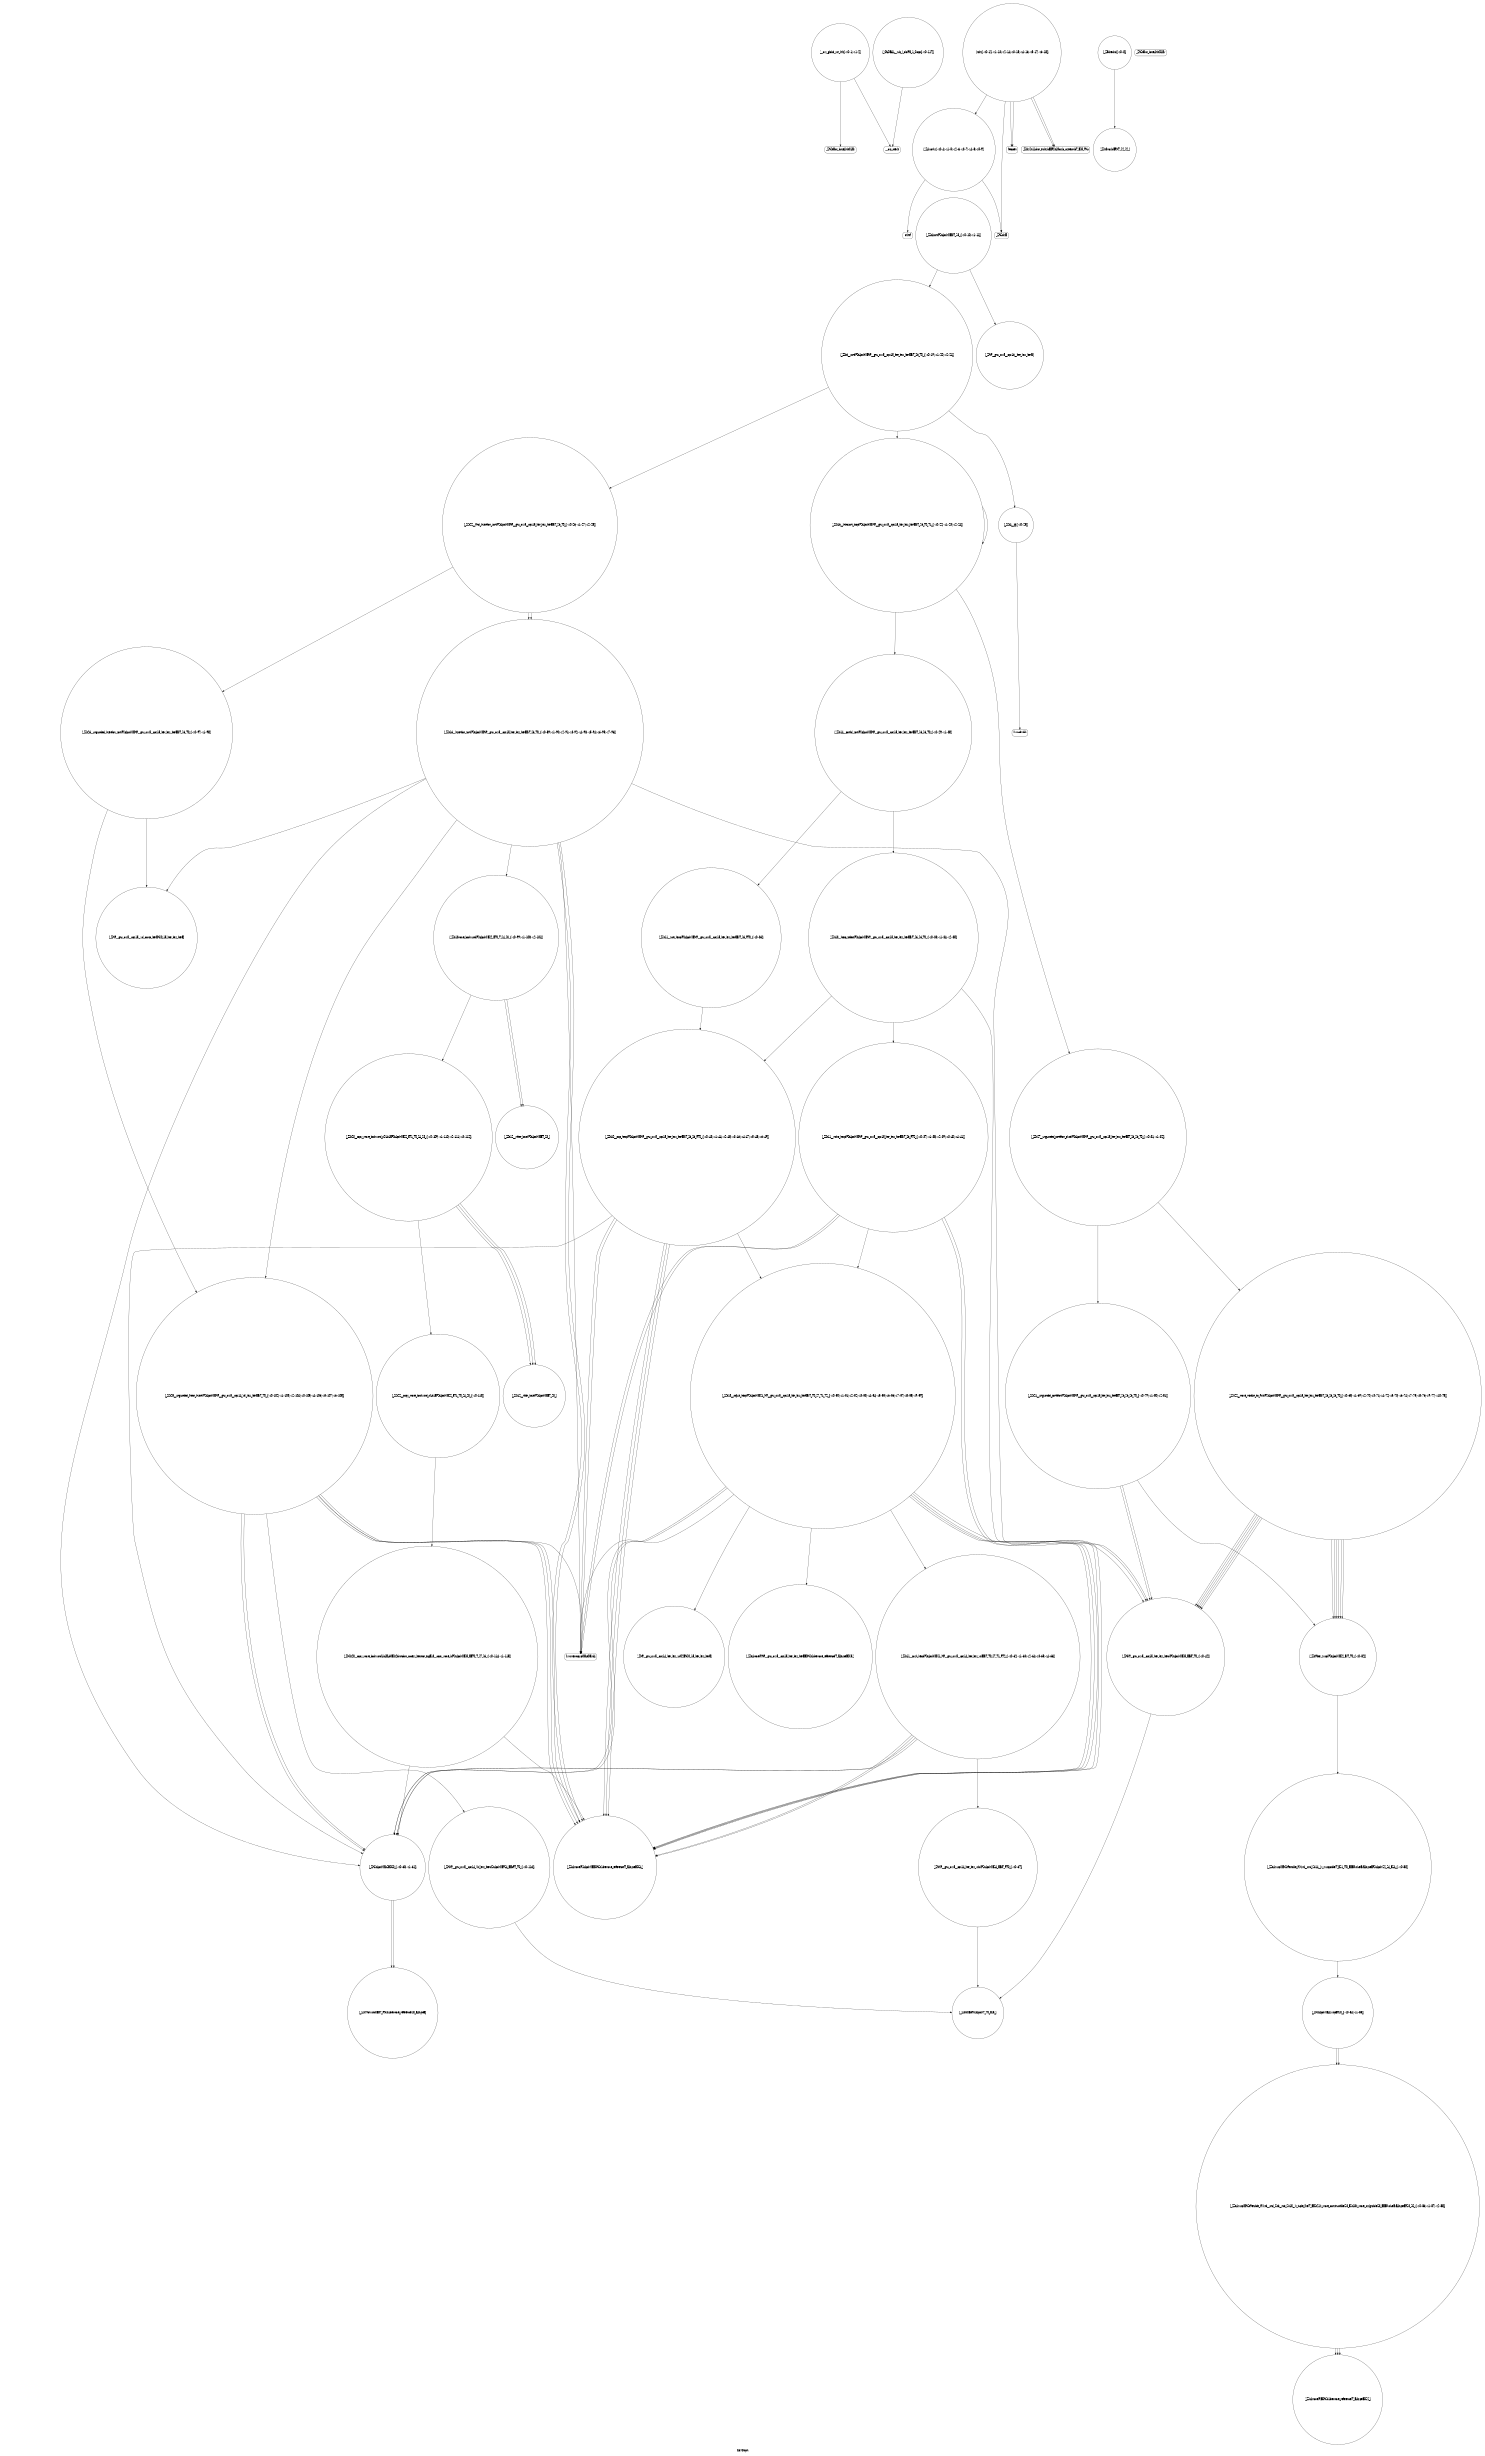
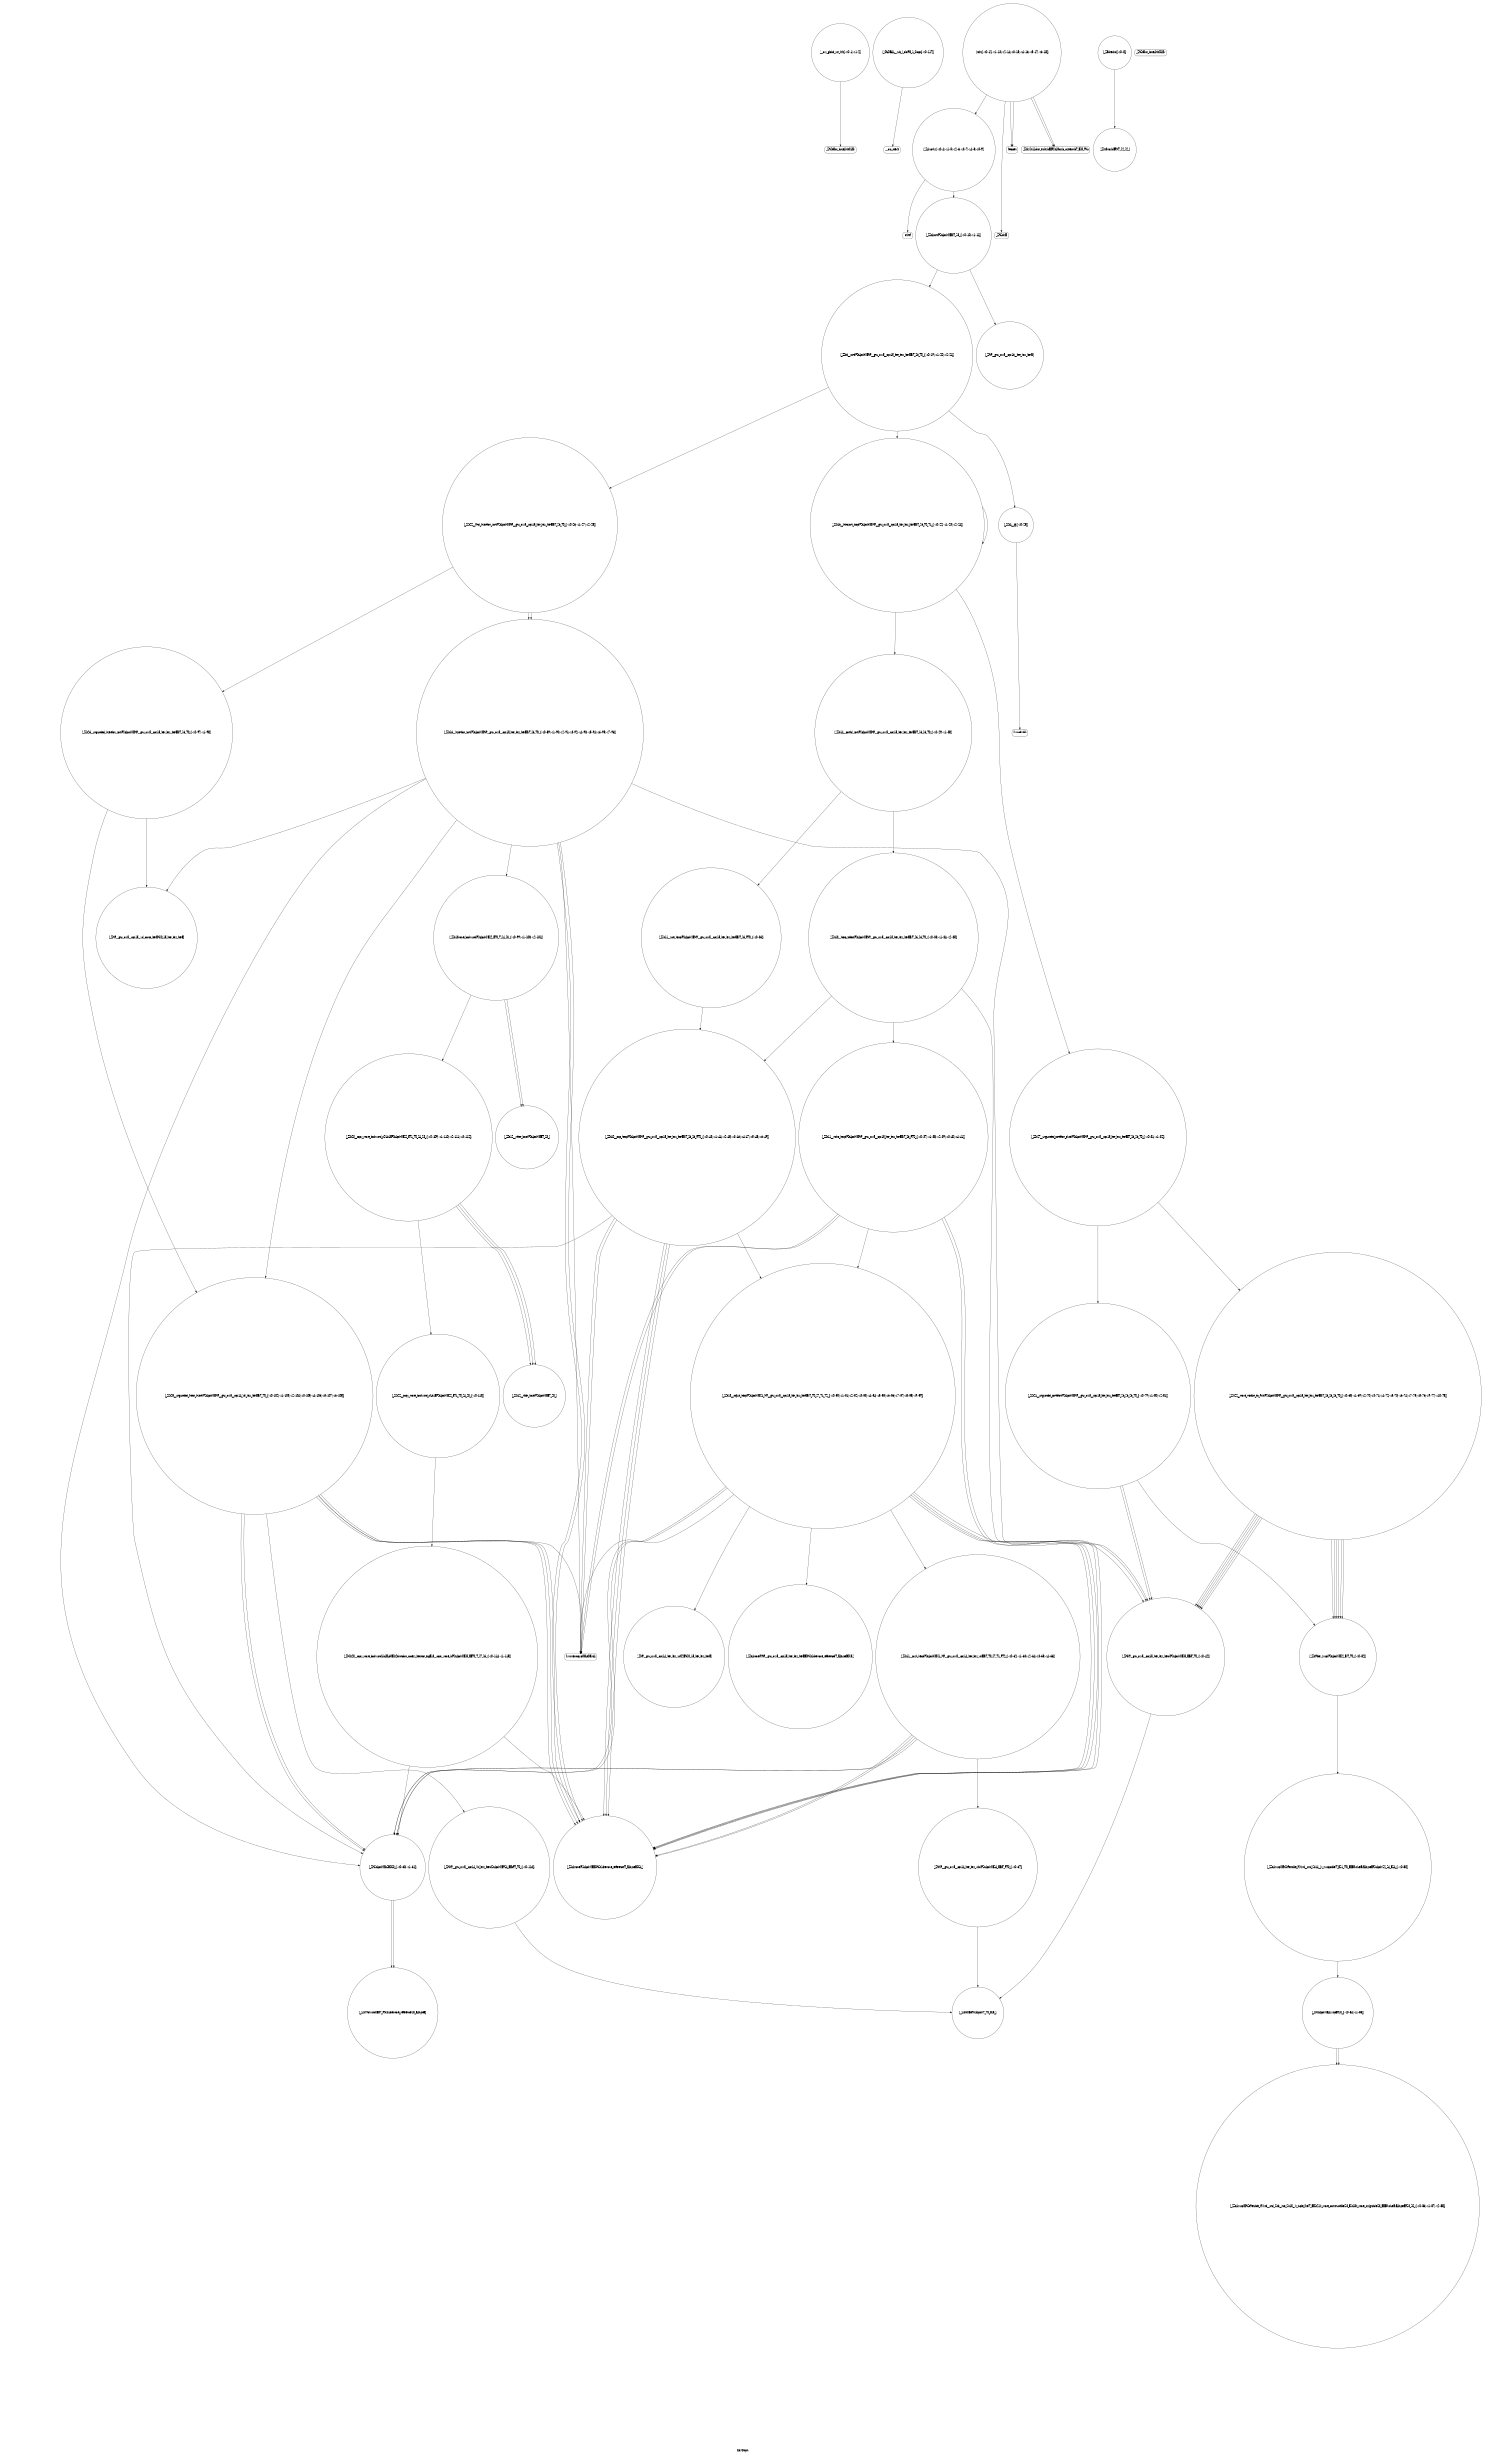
(872, 112) -> none
(995, 204) -> (954, 194)
(1338, 2400) -> none
